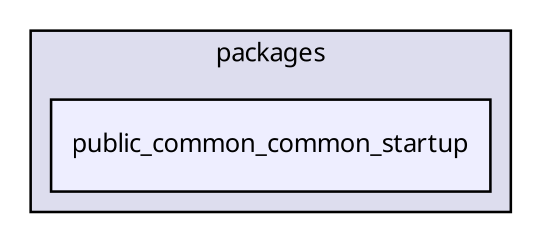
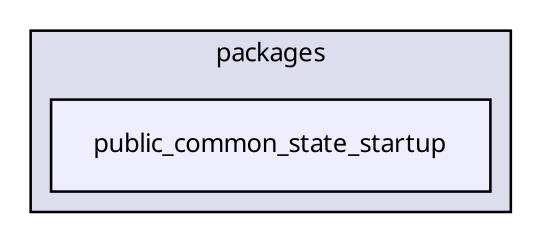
(271, 146) -> (271, 146)
